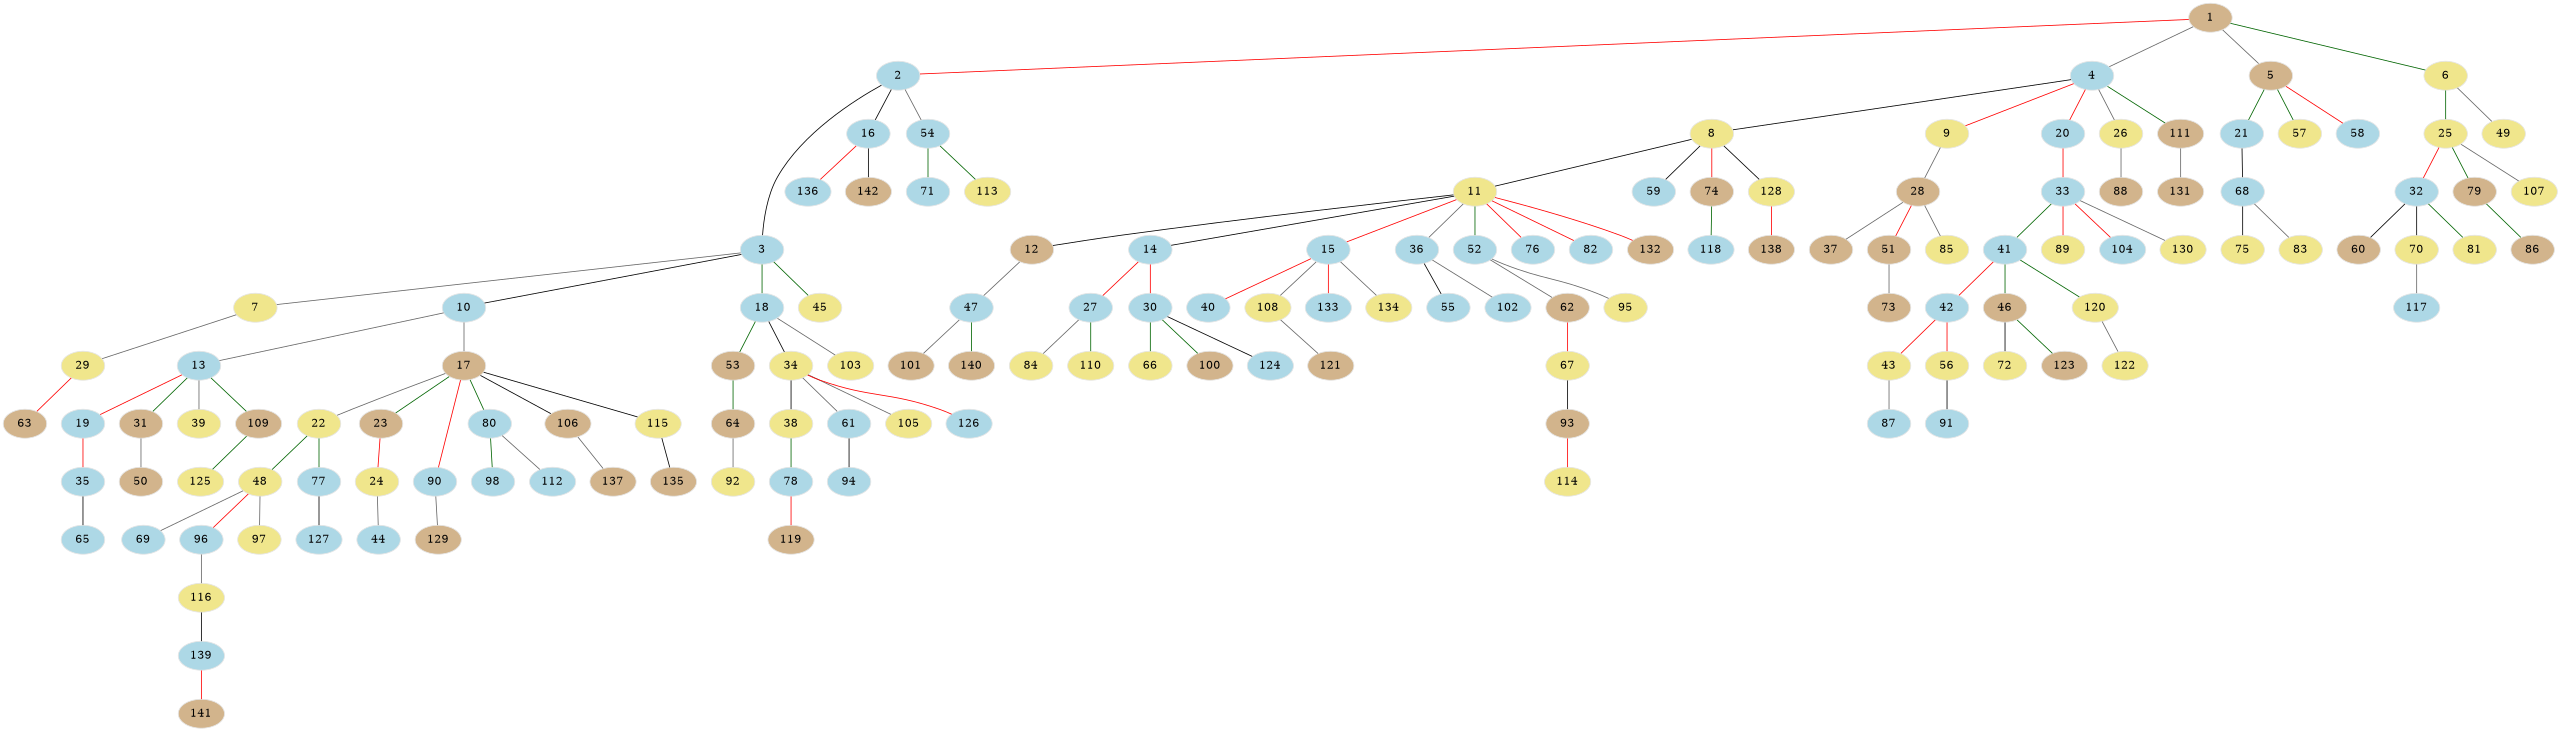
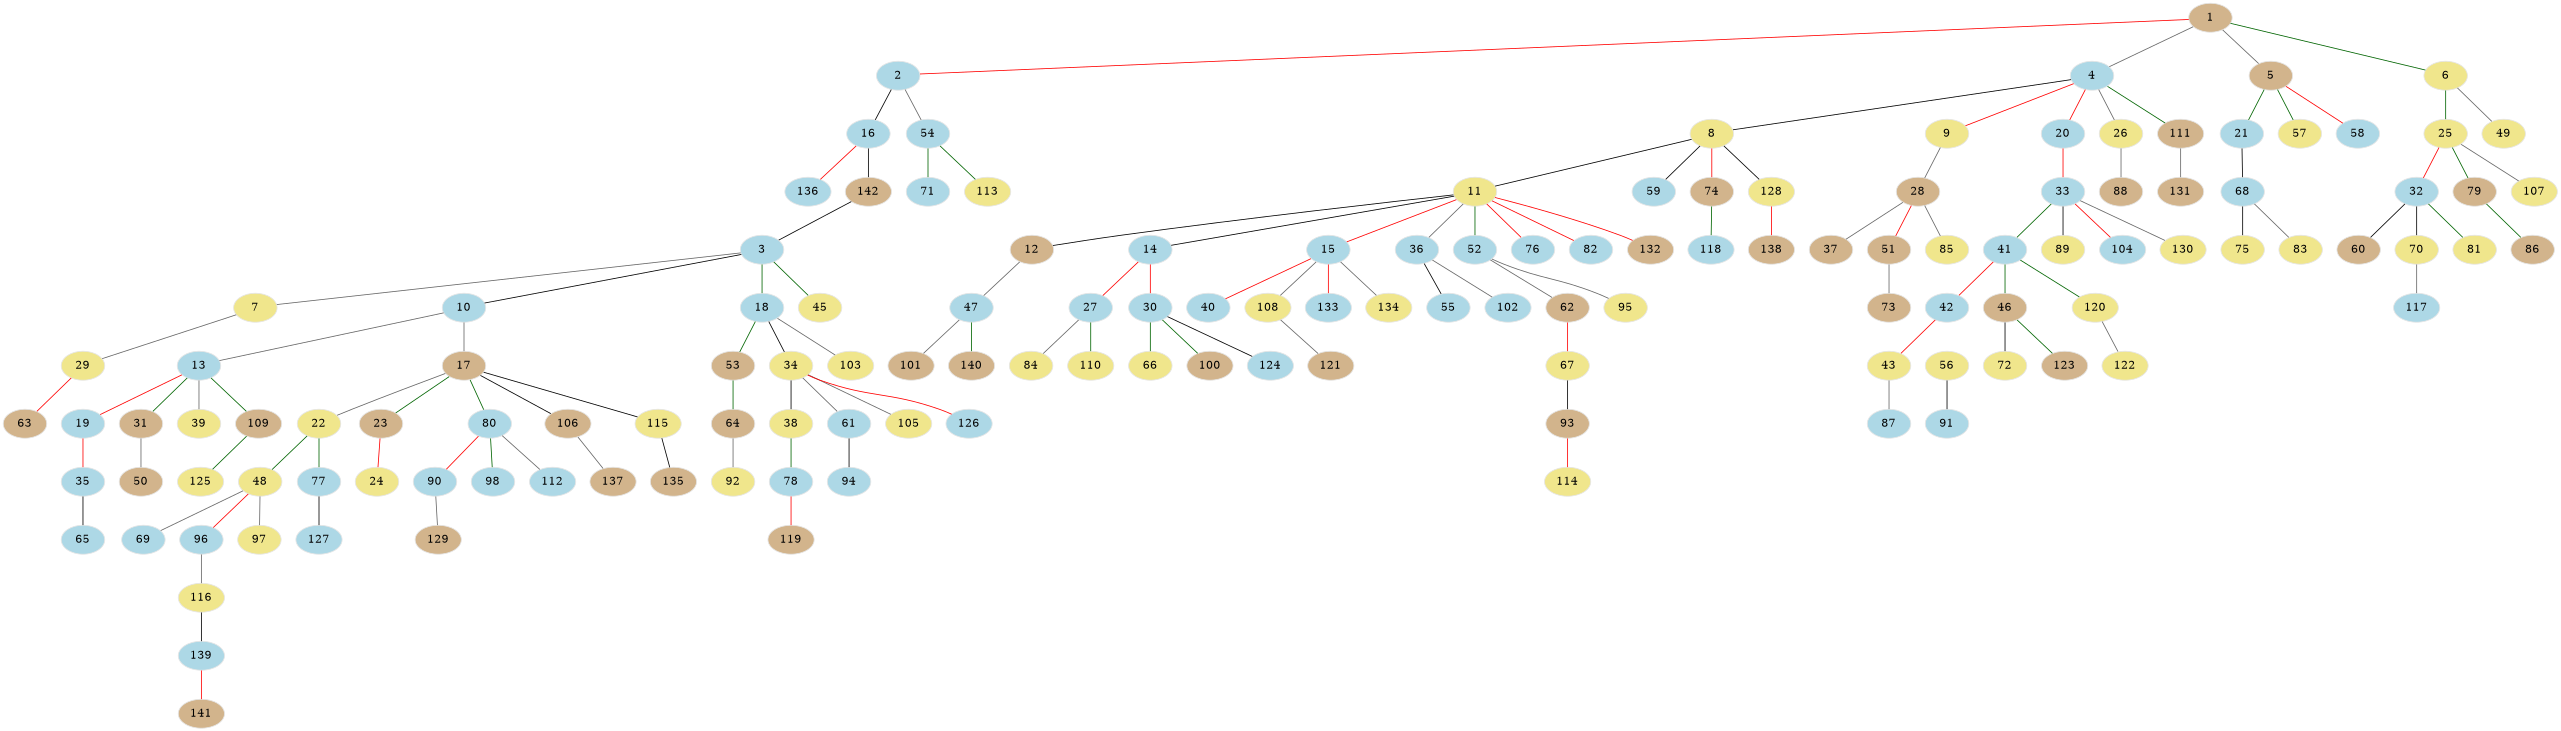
(801, 145) -> (815, 221)
(2063, 221) -> (2063, 221)
(1947, 337) -> none
(449, 424) -> (462, 453)
(379, 540) -> none
